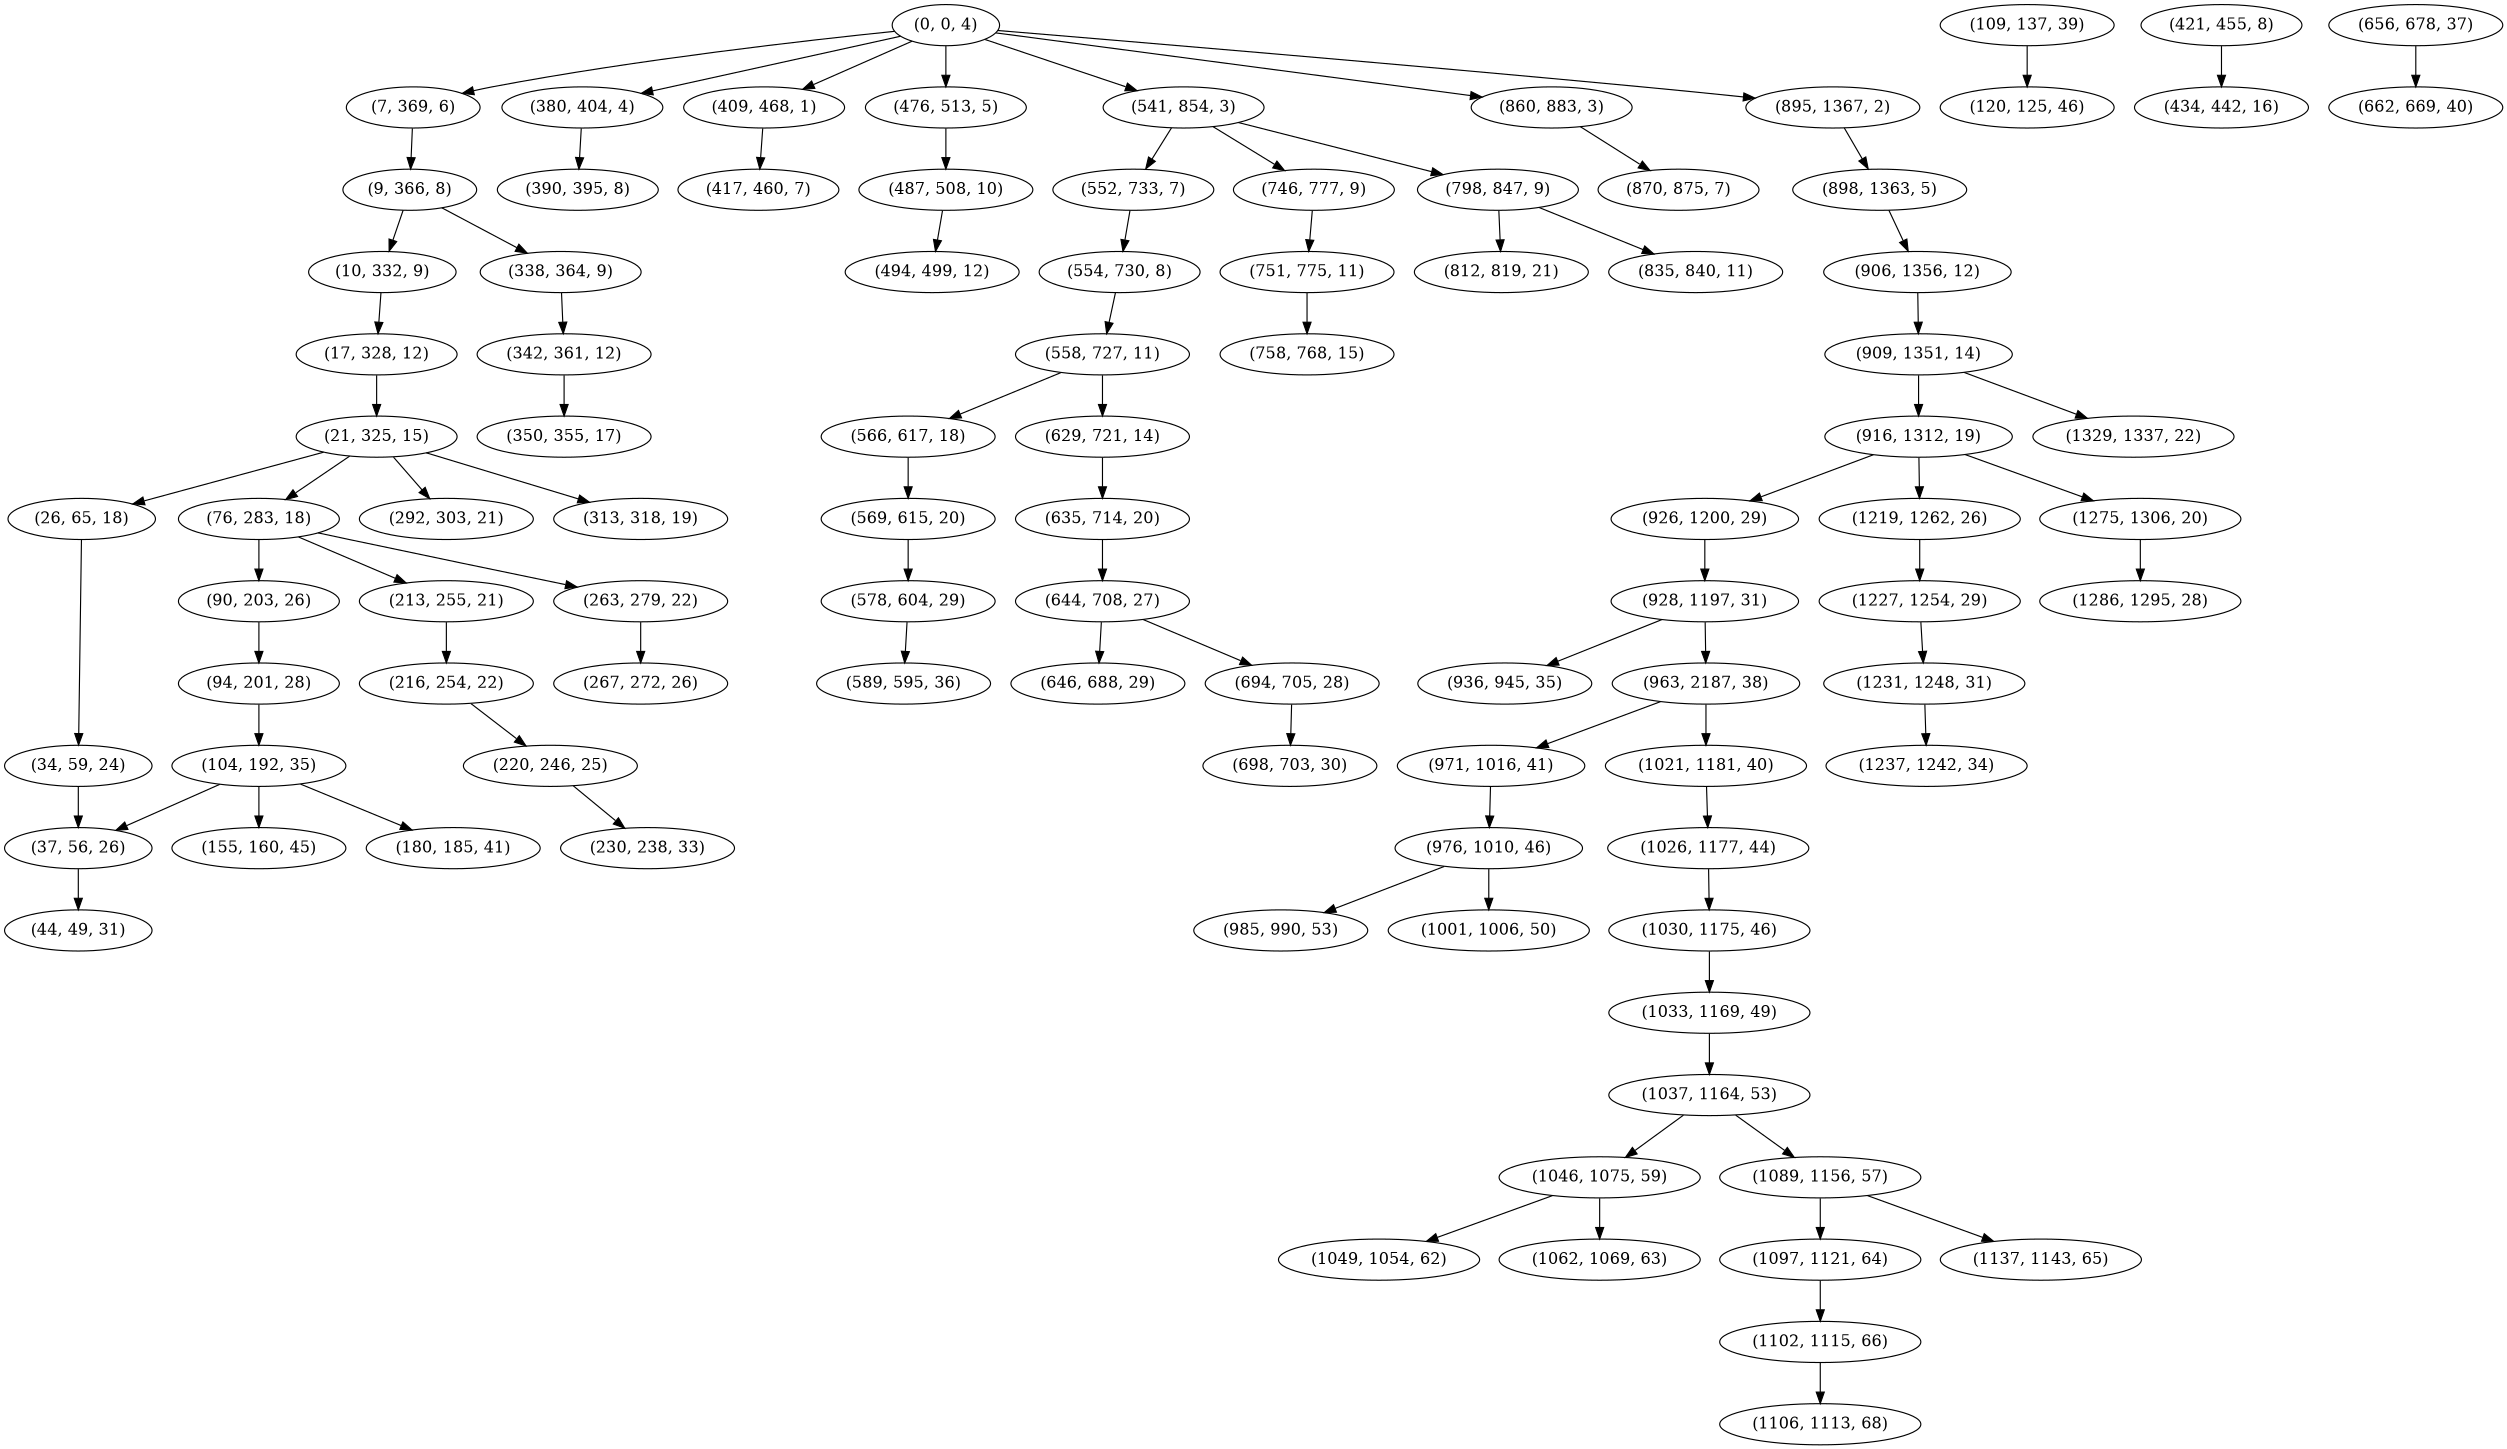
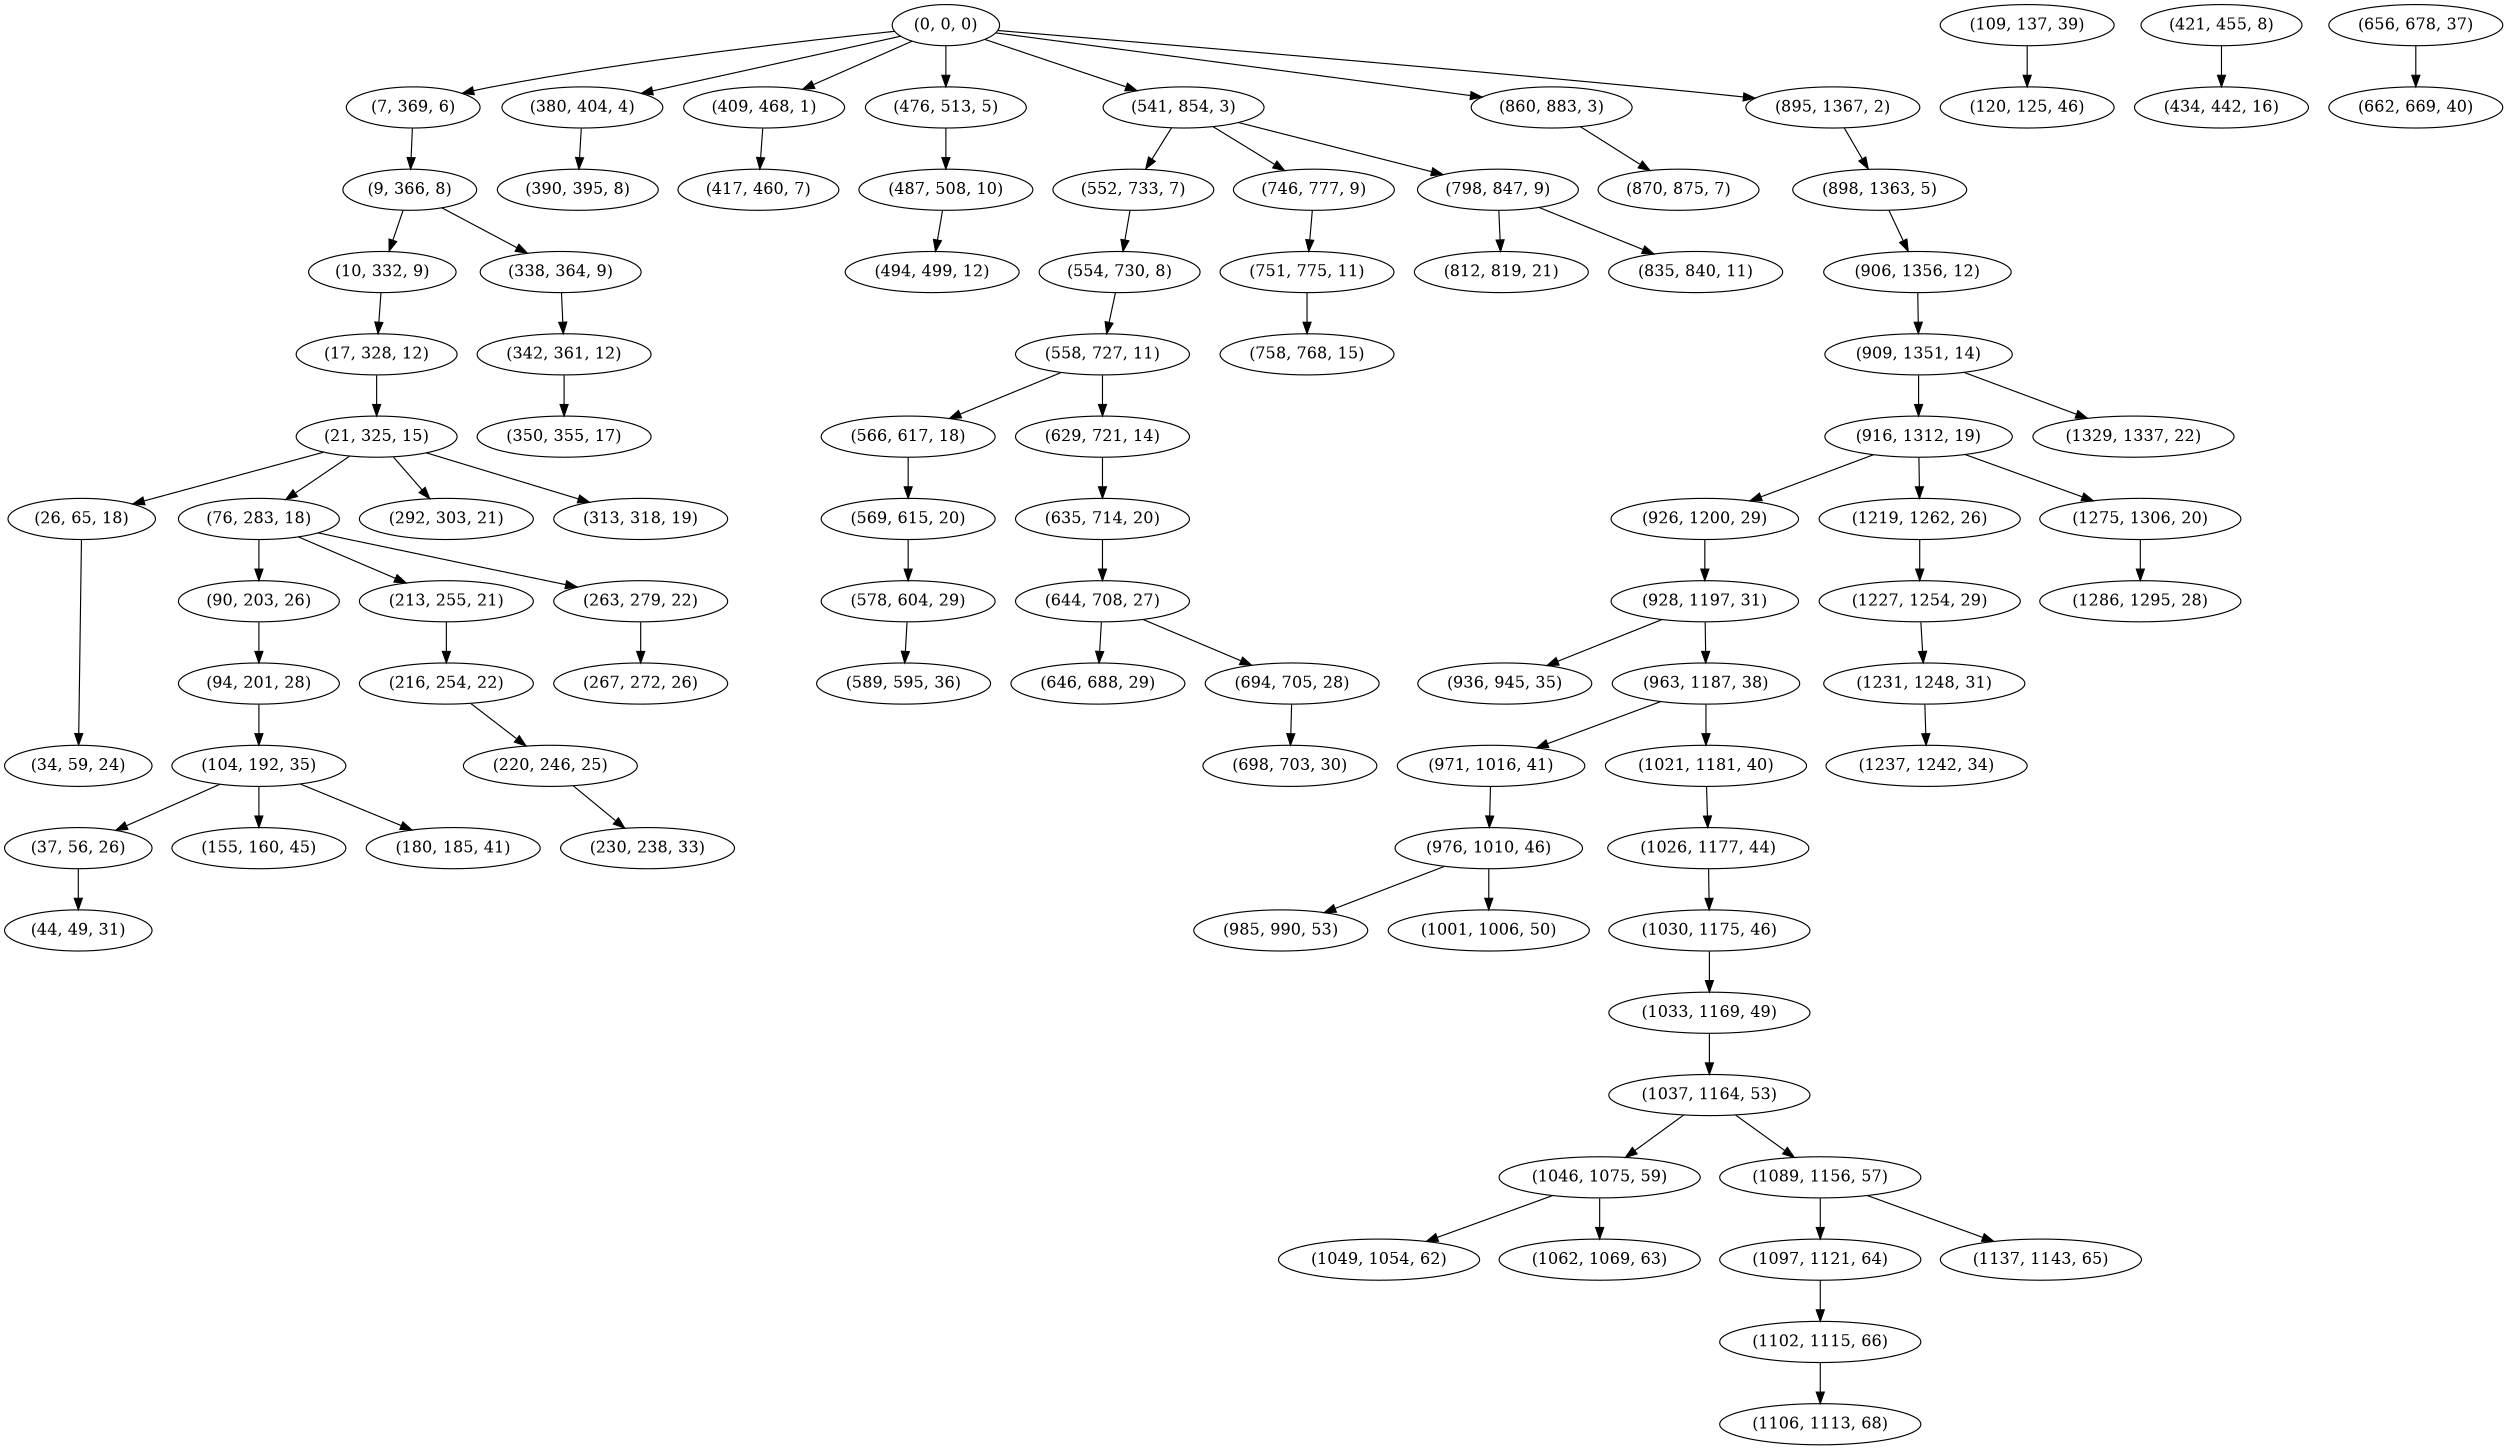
(946, 25) -> (946, 25)
(1706, 684) -> (1706, 684)
(78, 801) -> none
